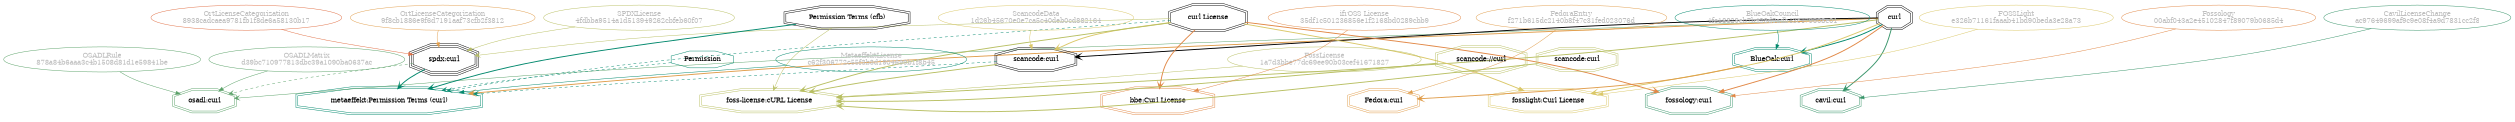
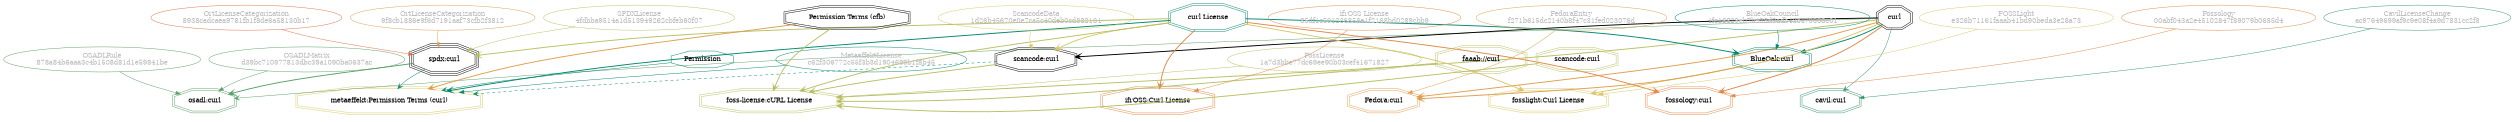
(1208, 18) -> (1208, 18)
none -> (1491, 27)
(825, 28) -> (825, 28)
(1846, 40) -> (1846, 40)
(1211, 46) -> (1652, 69)
(810, 47) -> (810, 47)
(613, 49) -> (613, 49)
(1383, 49) -> (1383, 49)
(798, 52) -> (798, 52)
(1481, 59) -> (1481, 59)
(1819, 61) -> (1819, 61)
(1876, 62) -> (1876, 62)
(559, 74) -> (559, 74)
(323, 76) -> (323, 76)
(412, 76) -> (412, 76)
(389, 101) -> (389, 101)
(1158, 101) -> (1158, 101)
(1689, 101) -> (1689, 101)
